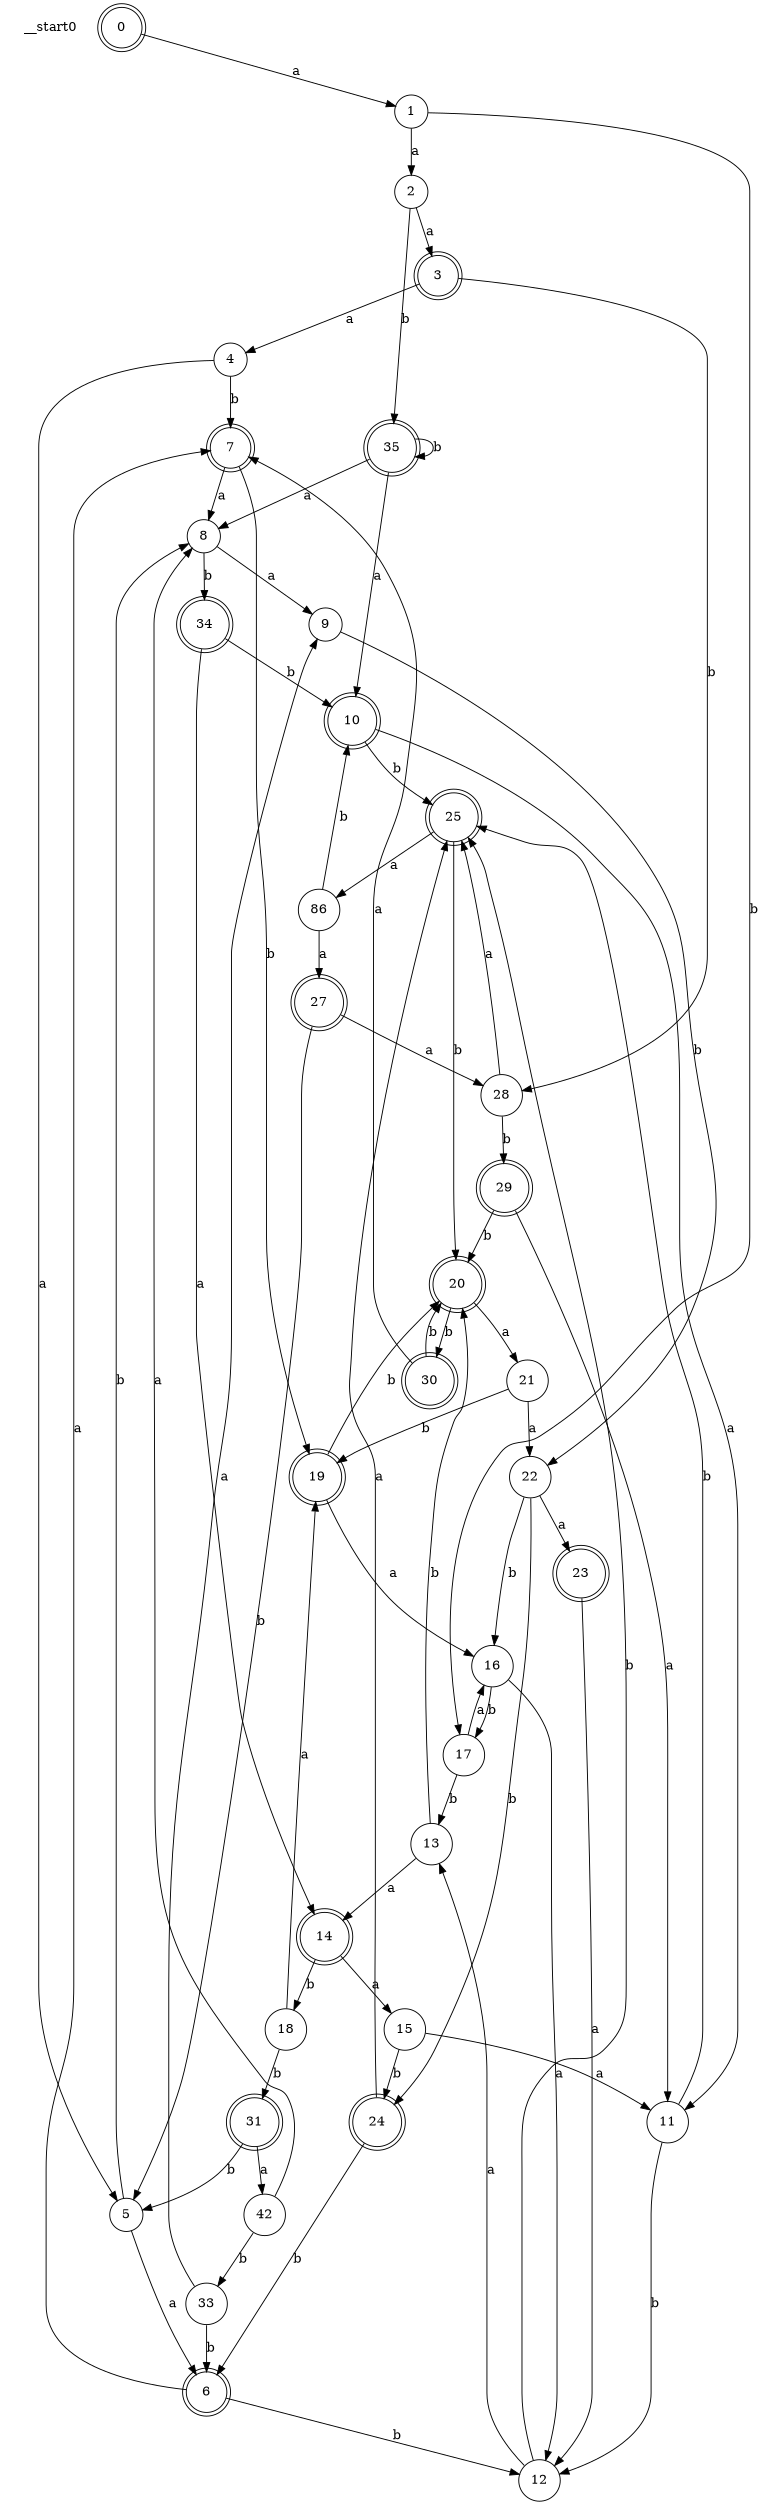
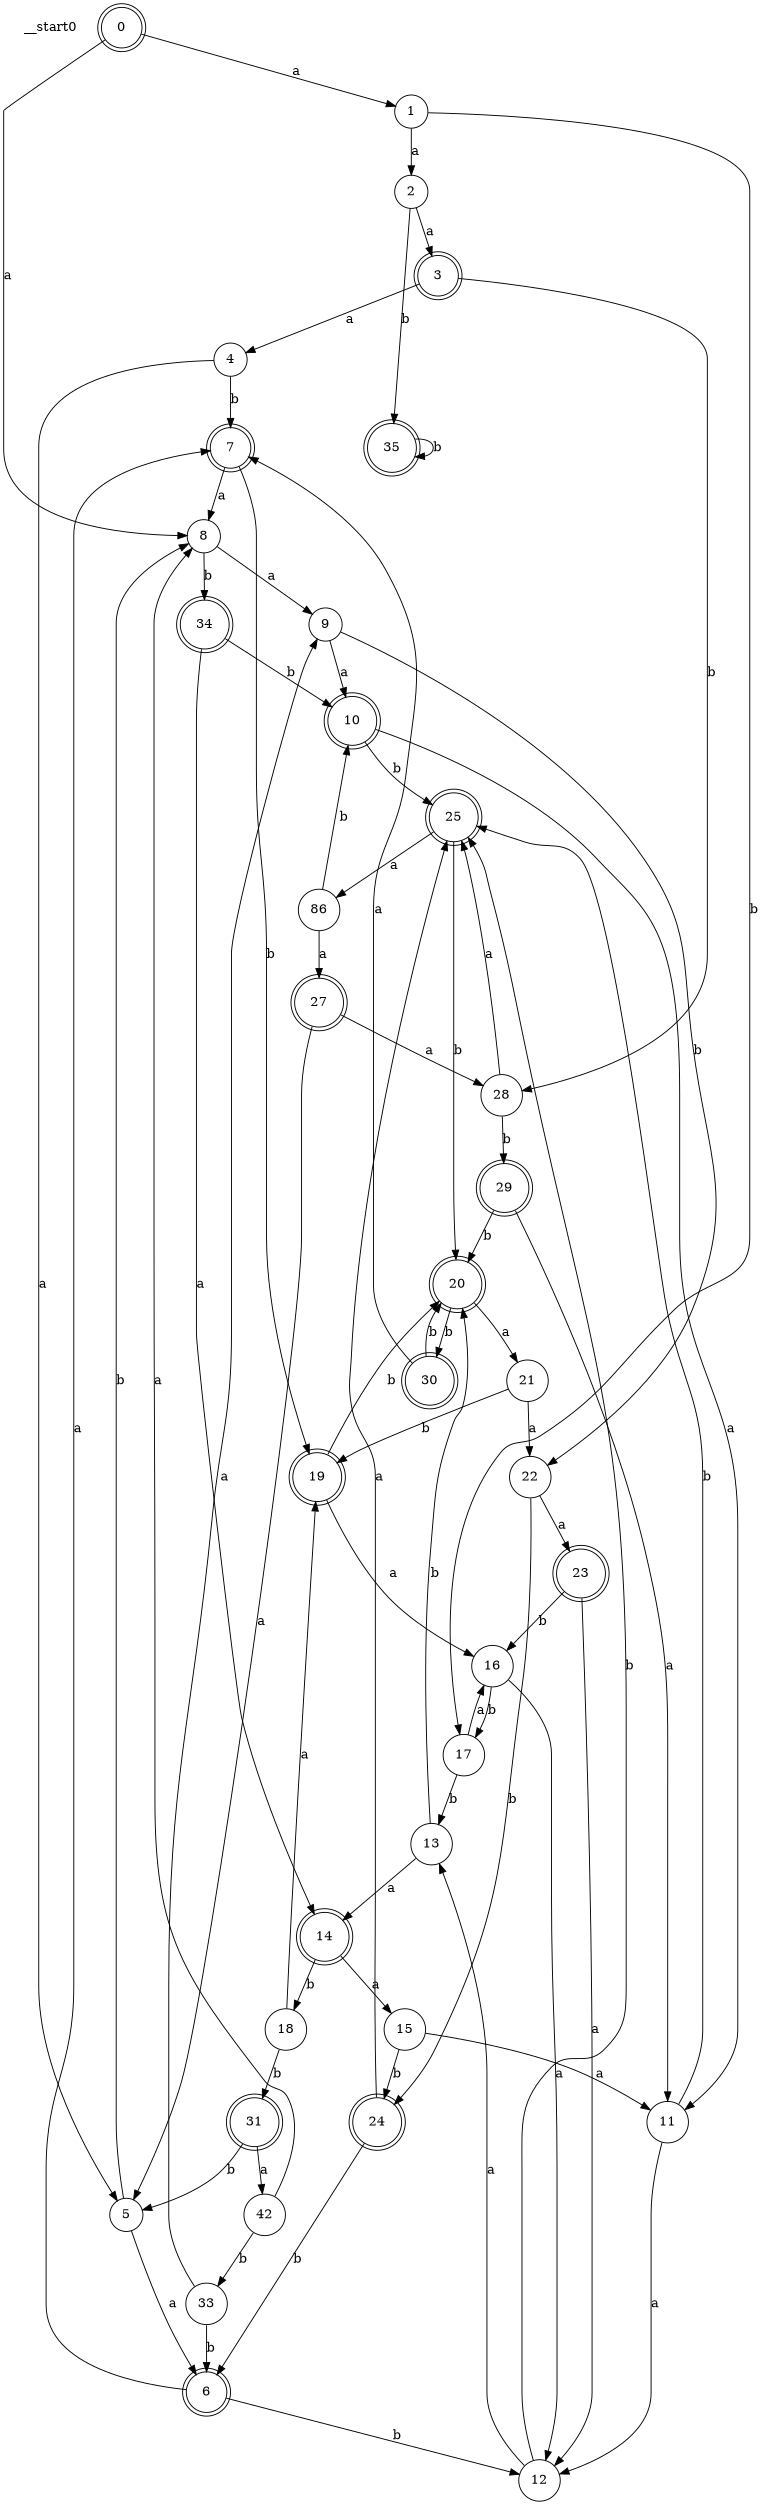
(298, 492) -> (4, 324)
(373, 580) -> (337, 664)
(505, 1565) -> (539, 1618)
(261, 1622) -> (261, 1622)
(655, 2304) -> (655, 2304)
